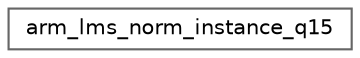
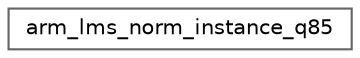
(180, 29) -> (180, 29)
